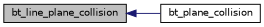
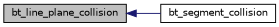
(211, 13) -> (218, 13)
